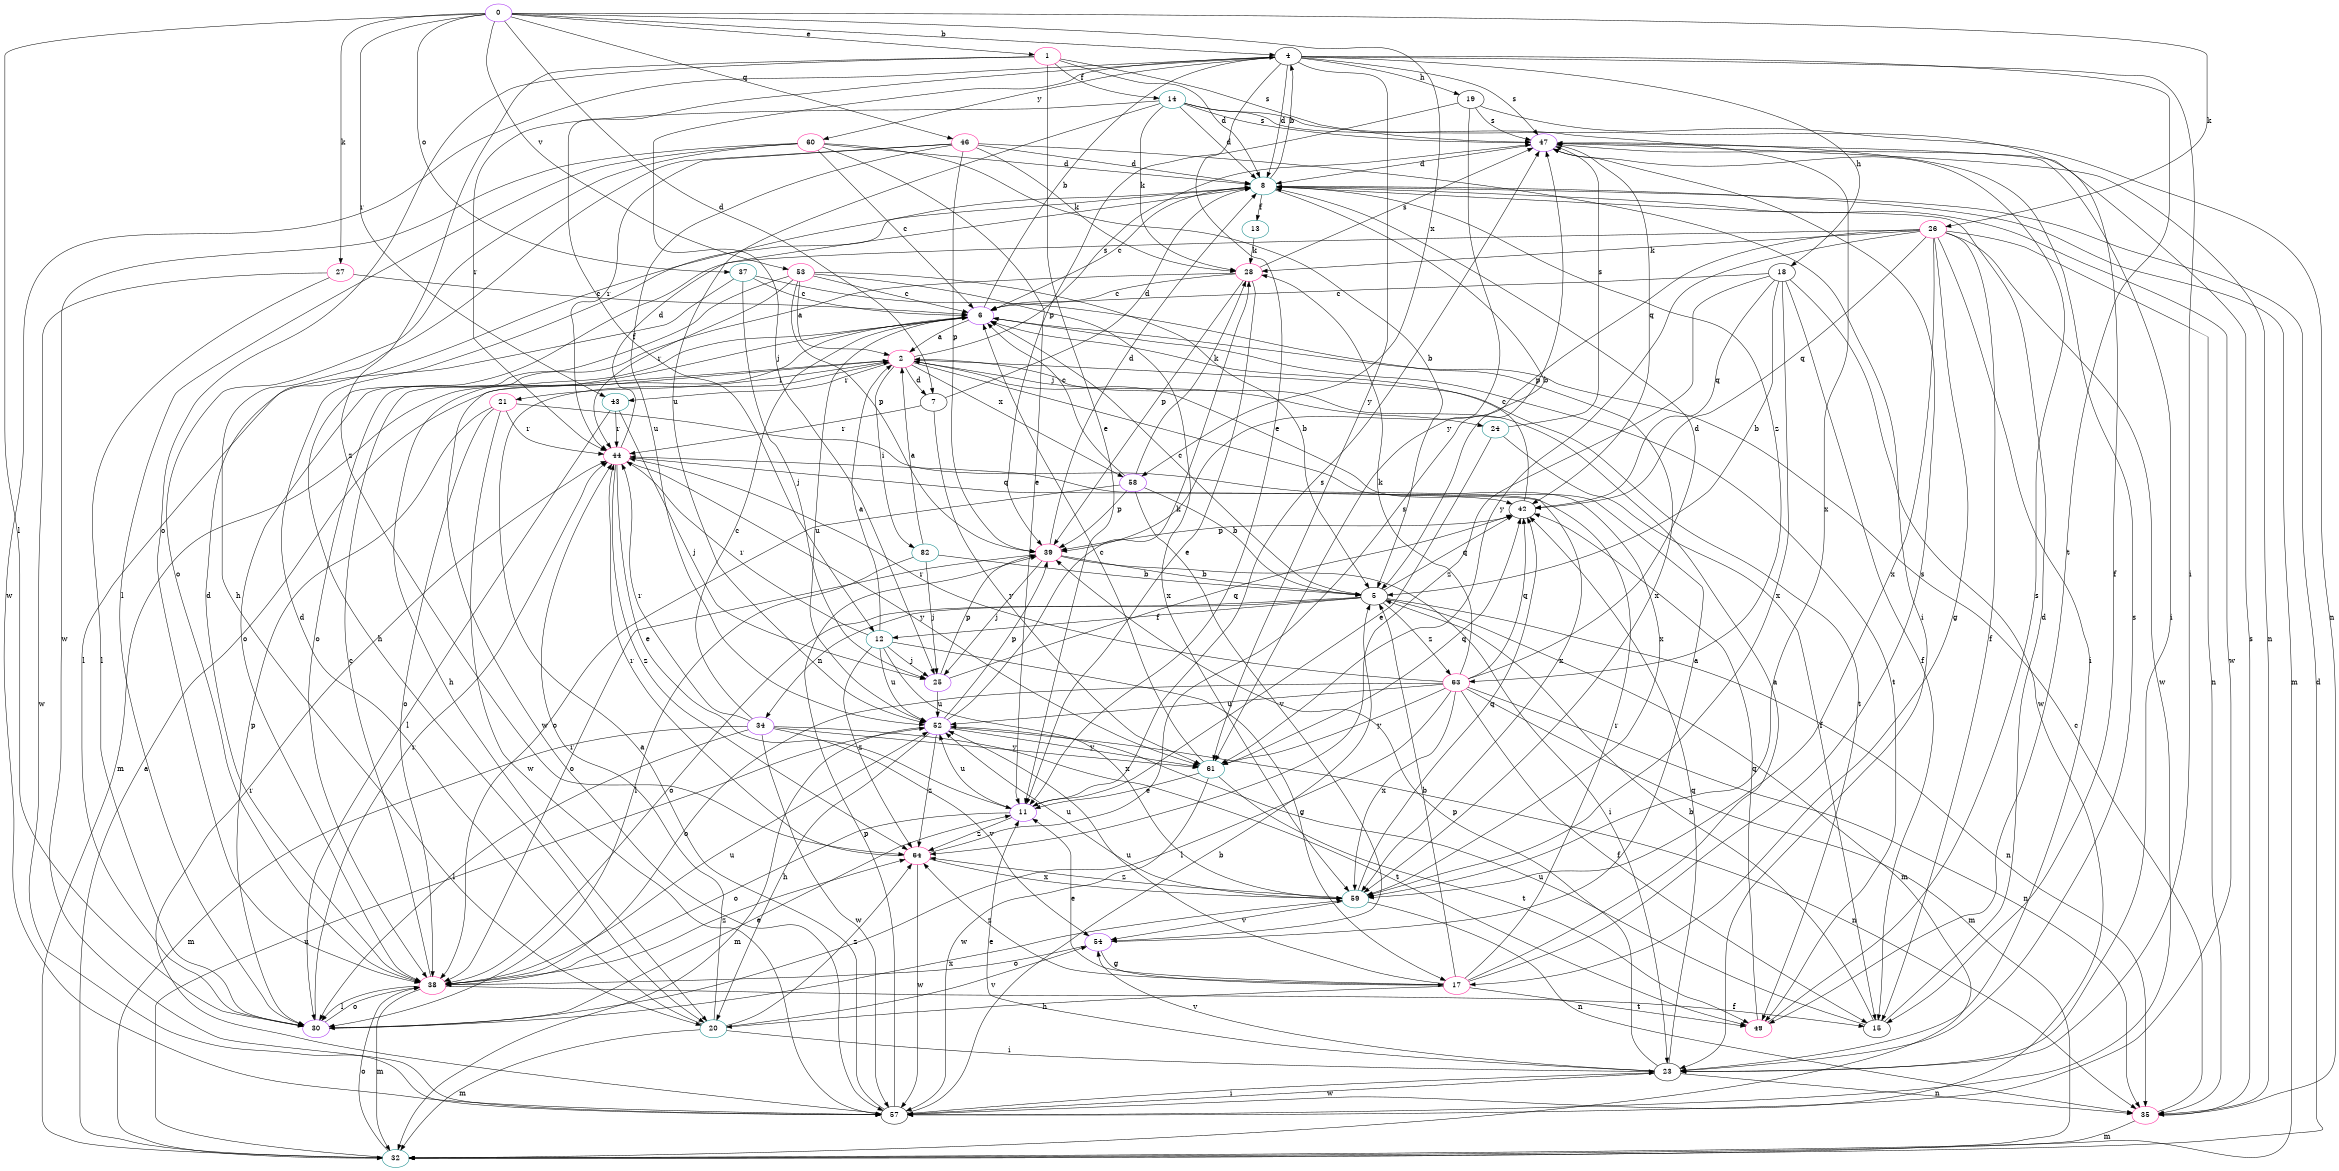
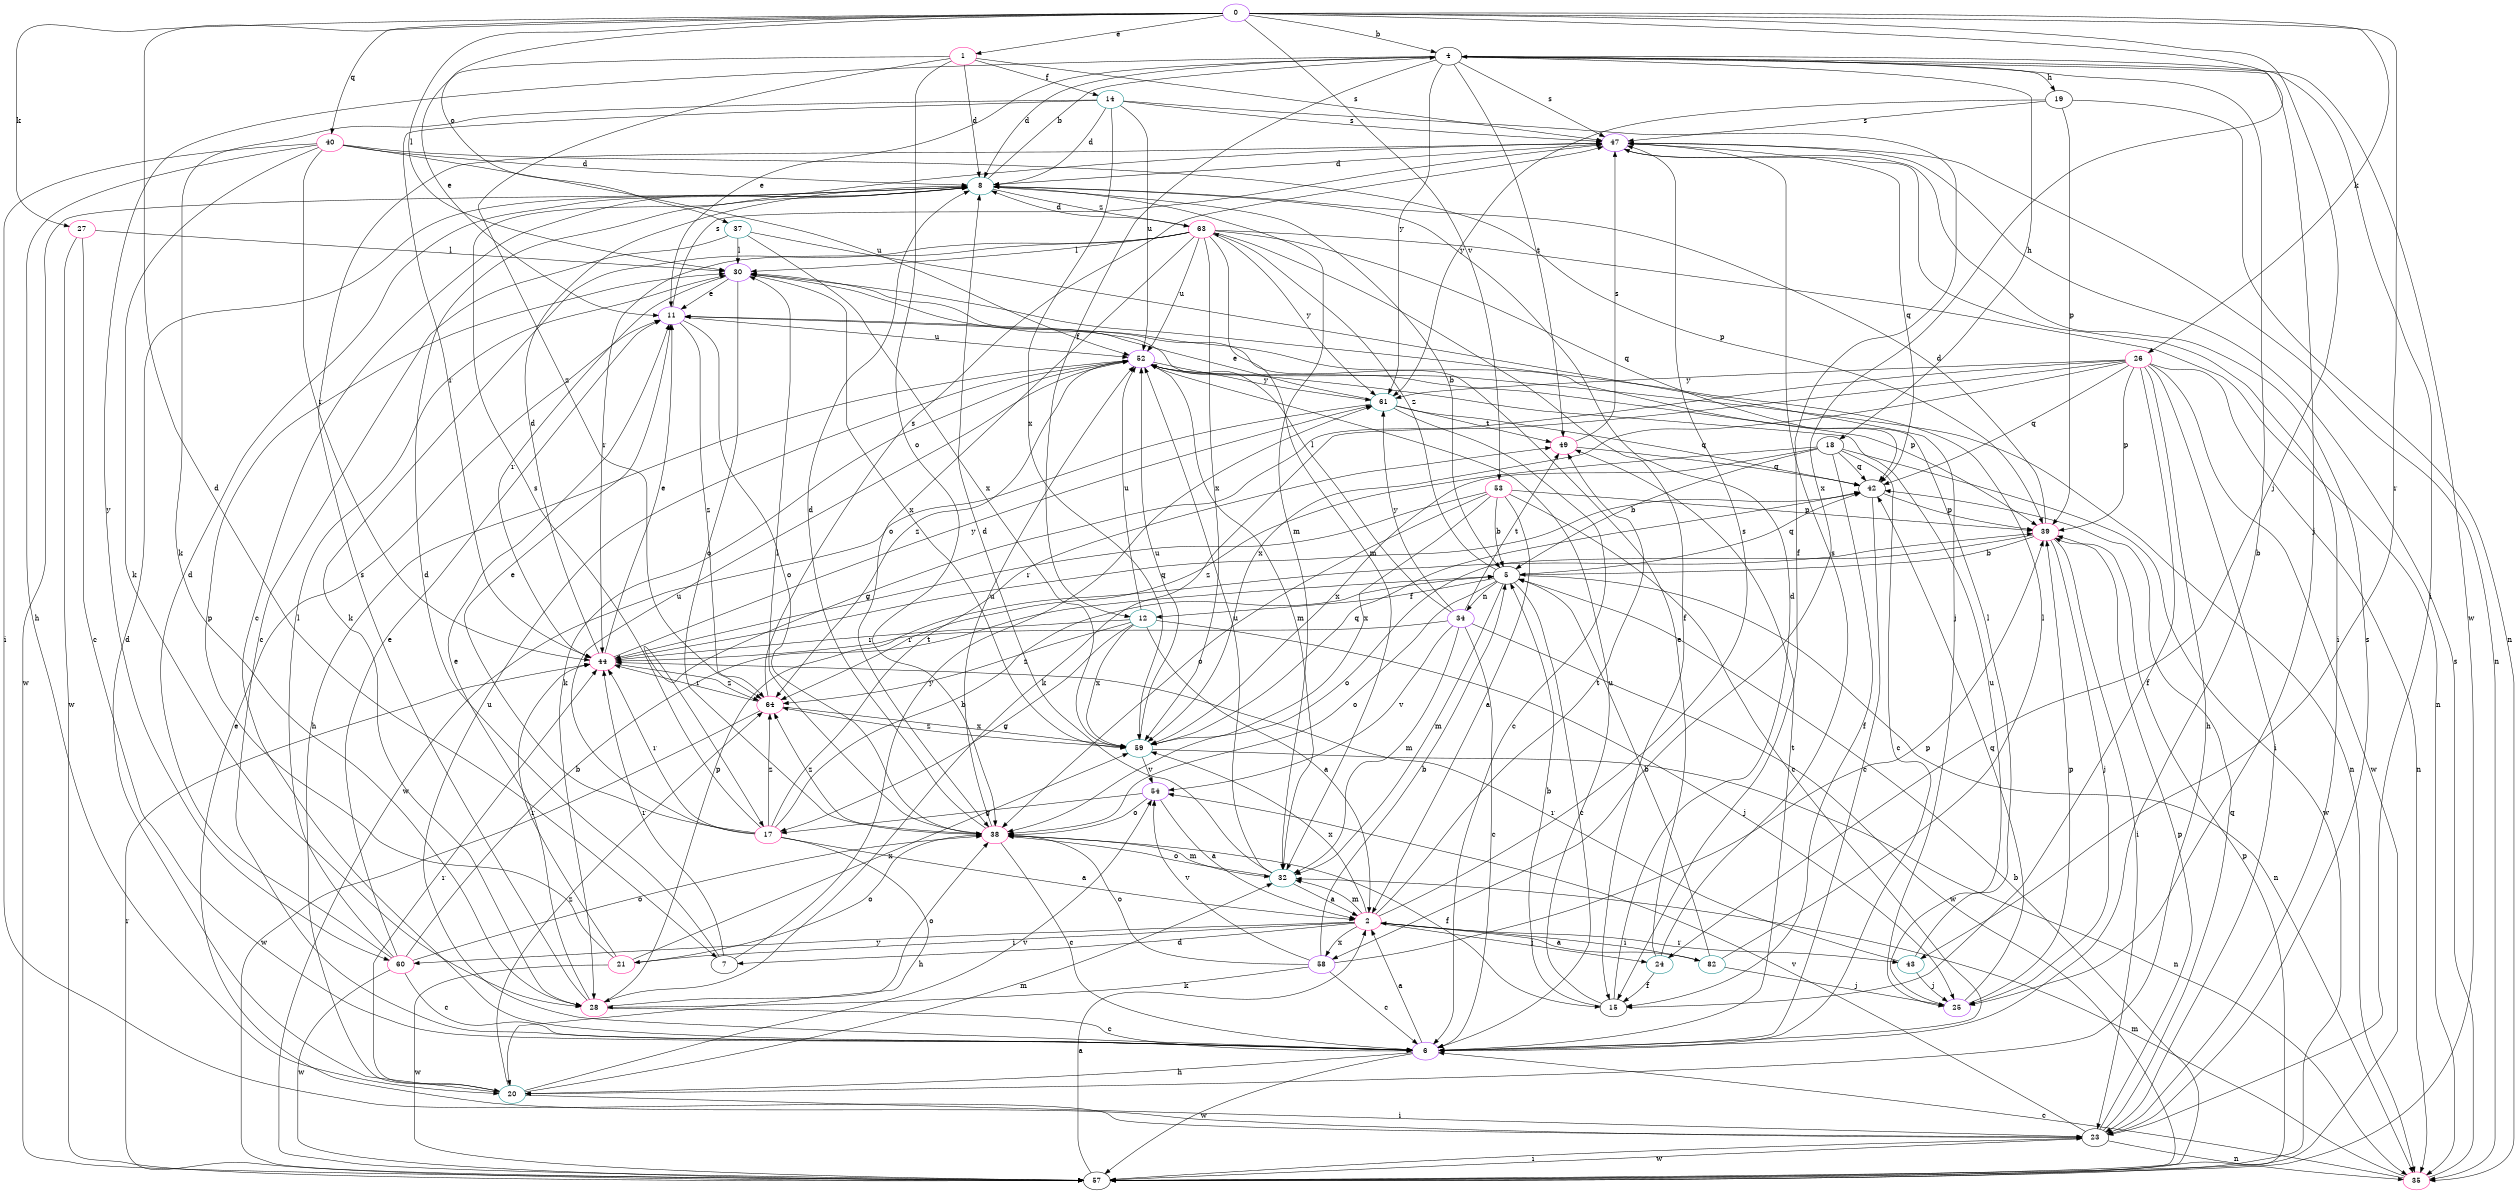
(965, 143) -> (330, 143)
none -> (2314, 157)
(1255, 229) -> none
none -> (887, 939)
